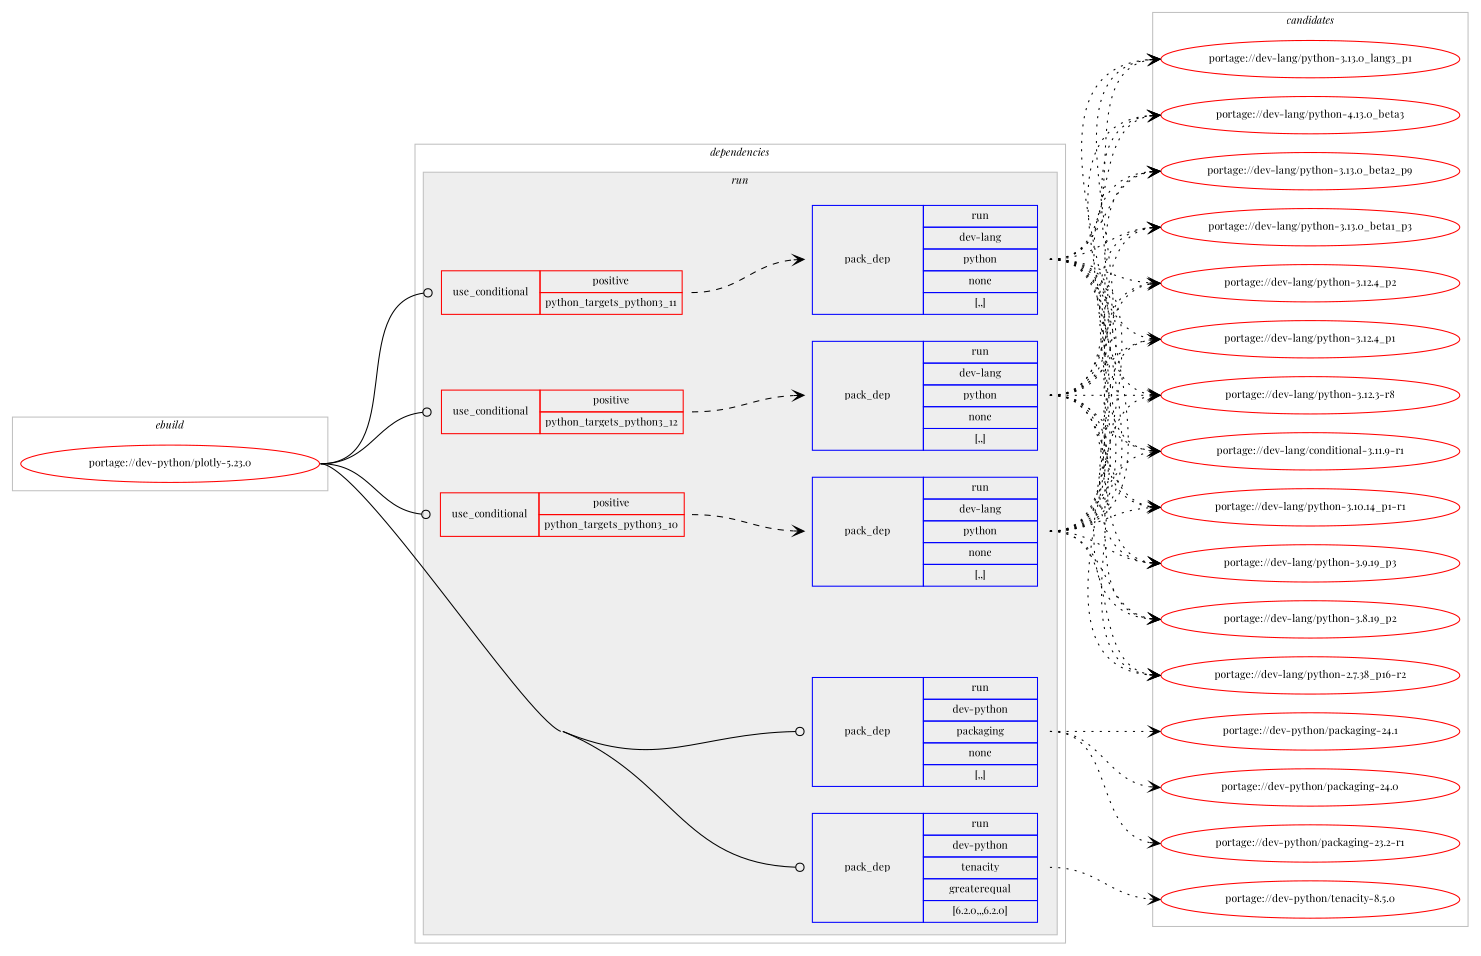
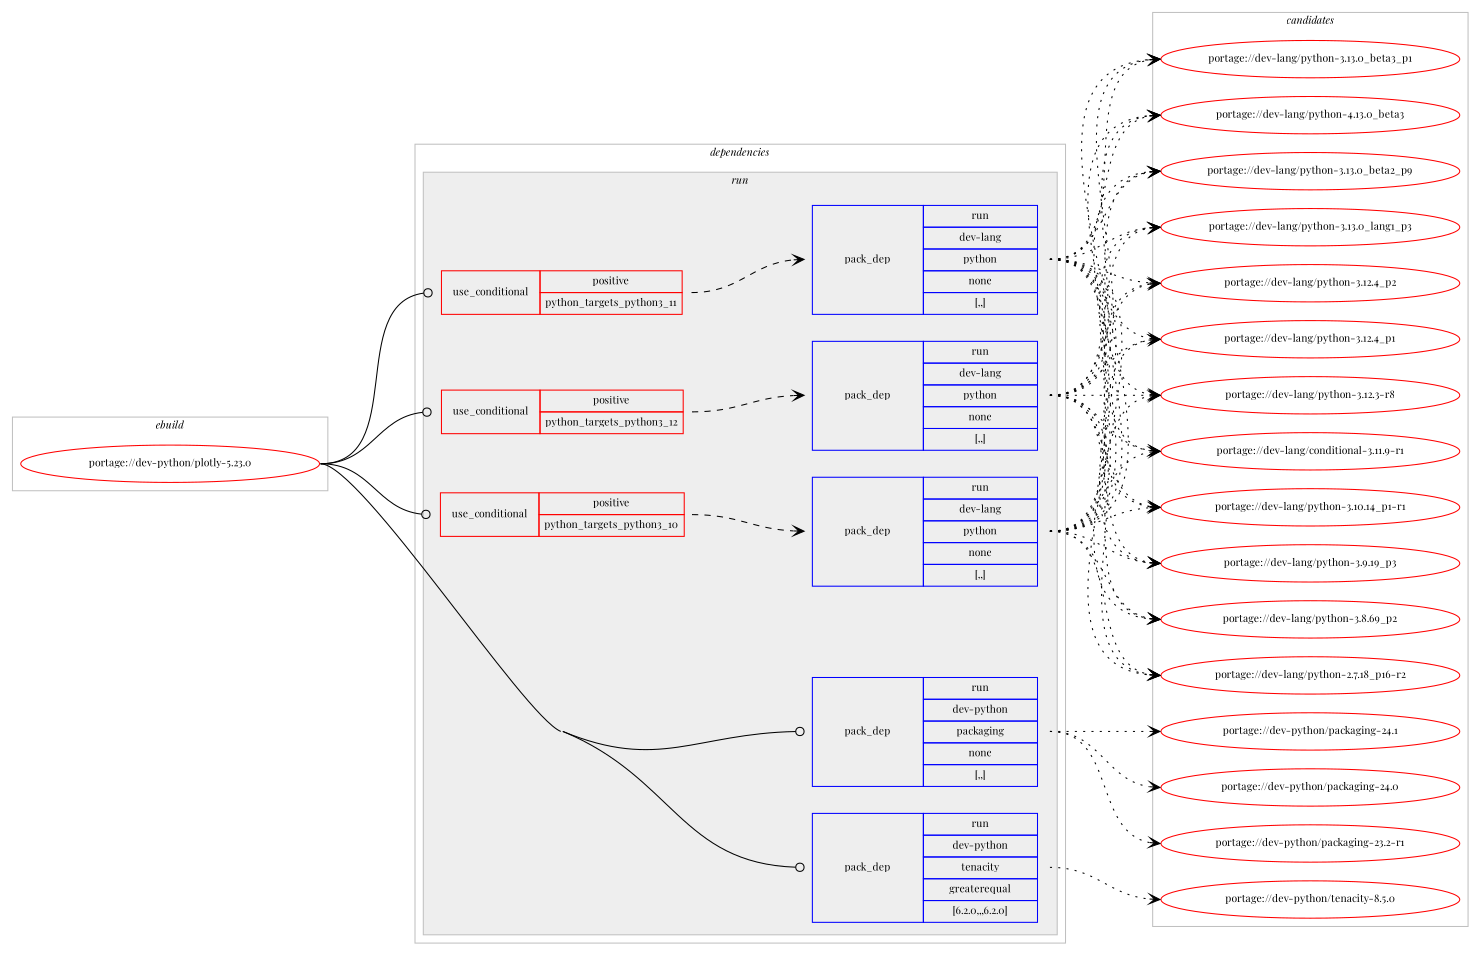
(1310, 59) -> (1310, 59)
(1310, 227) -> (1310, 227)
(1310, 619) -> (1310, 619)
(1310, 675) -> (1310, 675)
